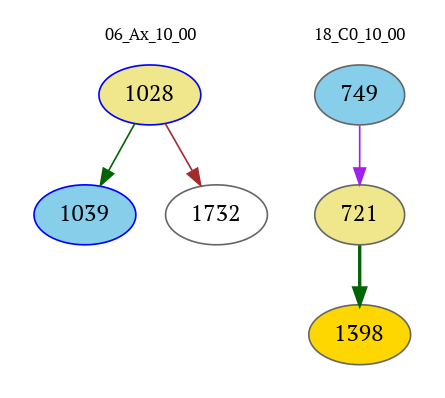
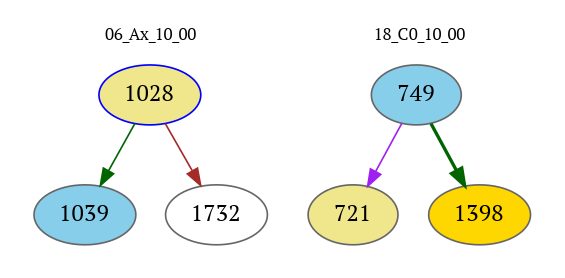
(85, 215) -> (85, 215)
(360, 267) -> (444, 147)
